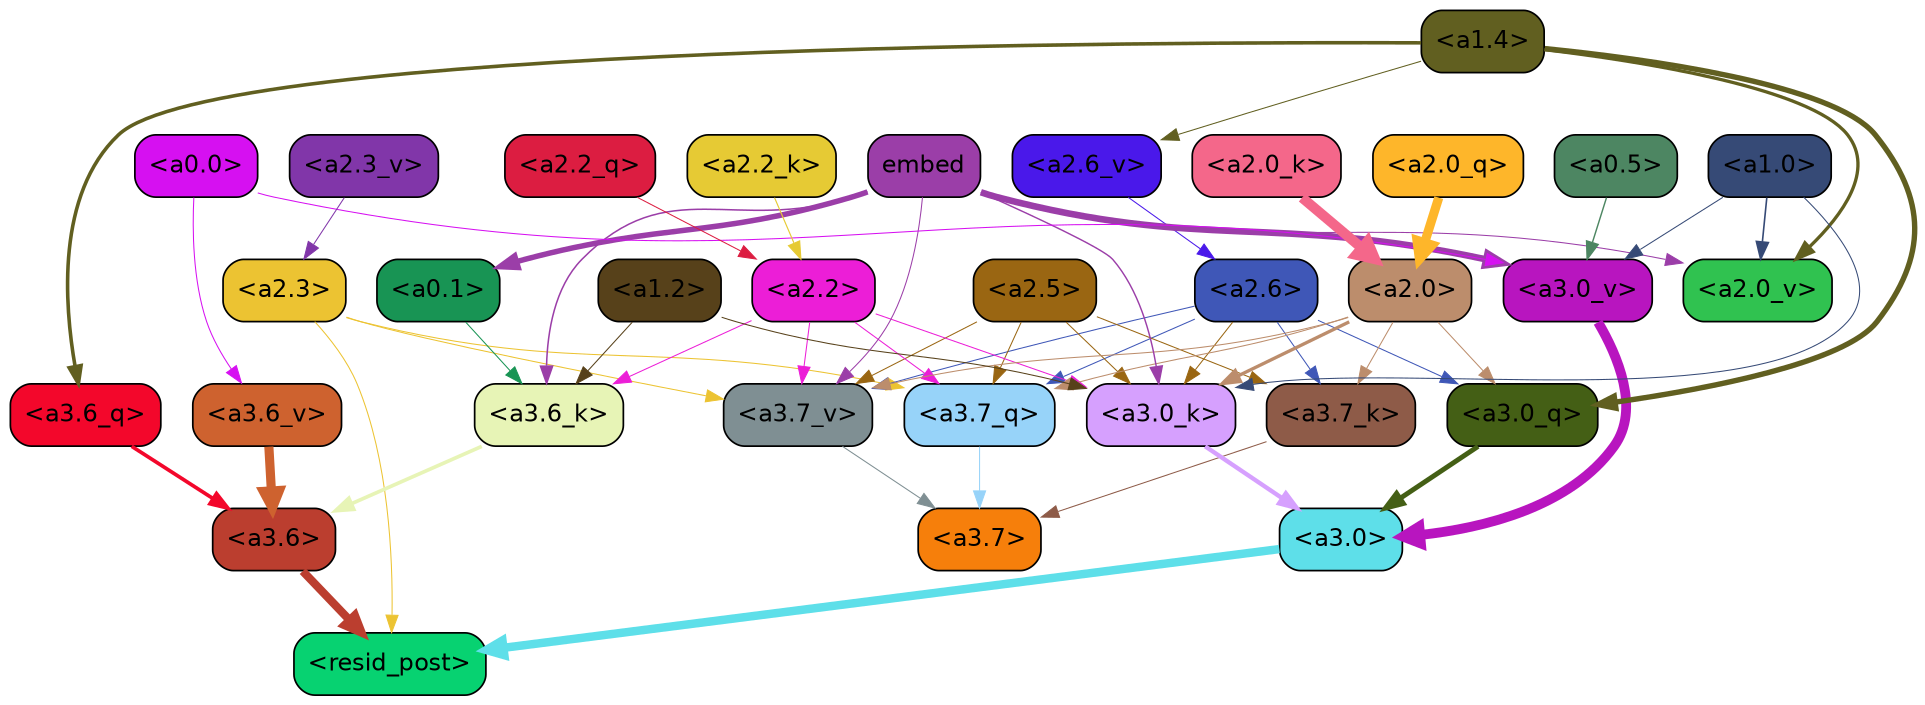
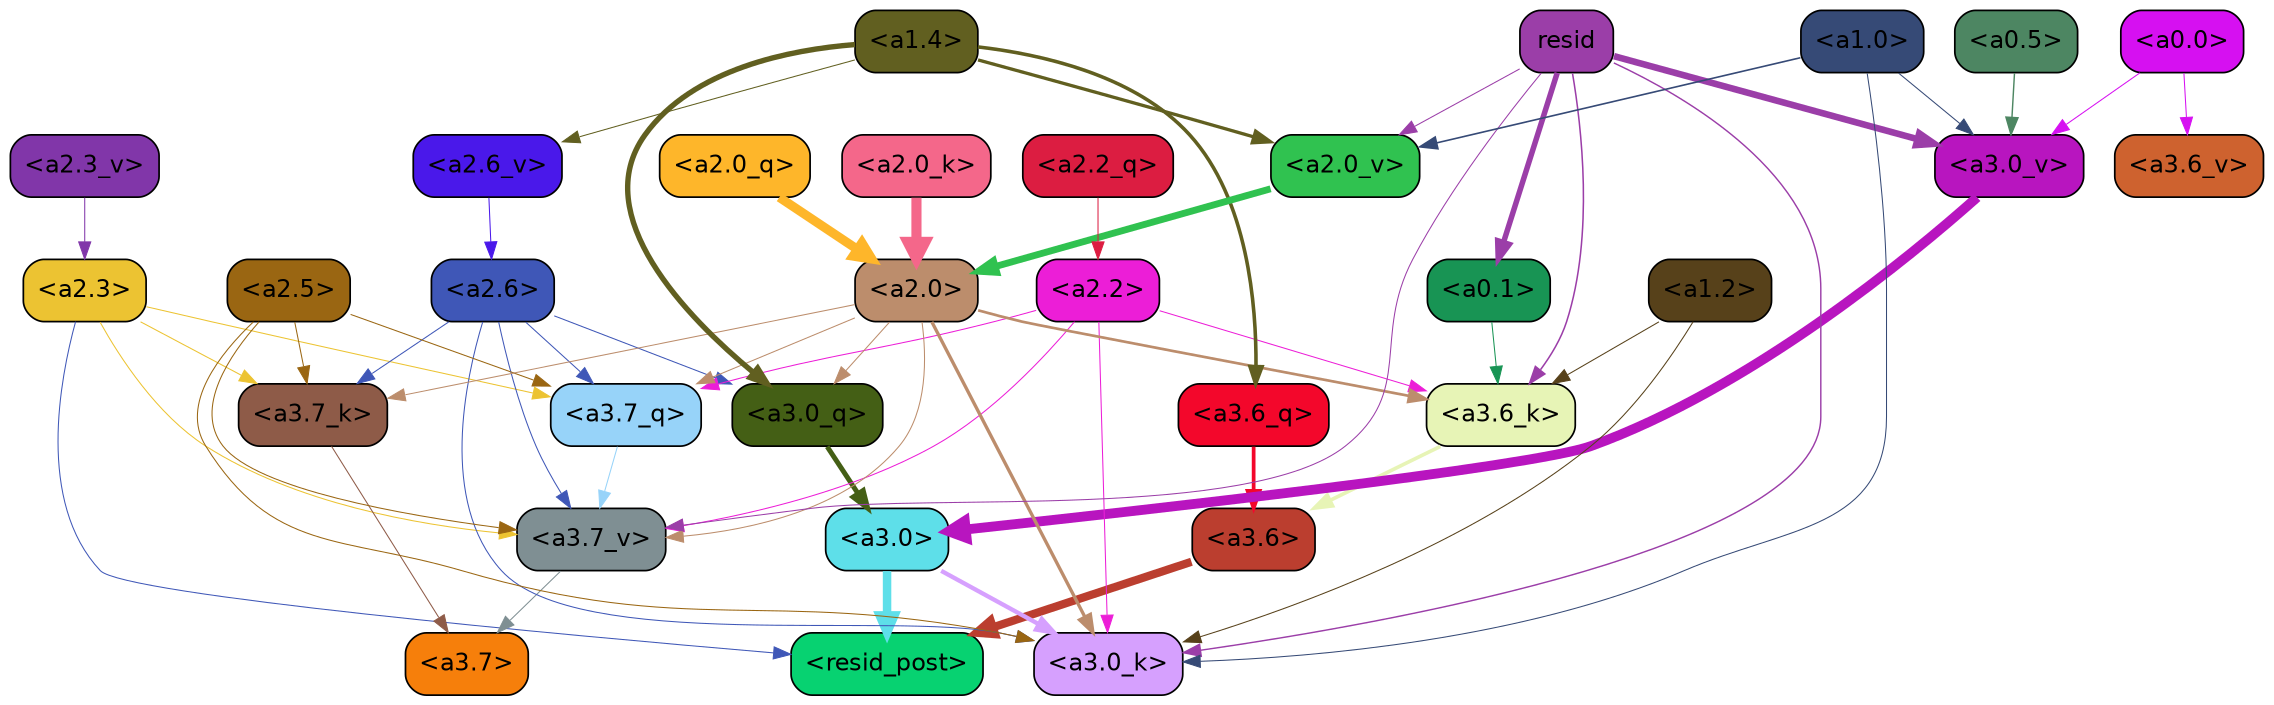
(762, 166) -> none
(924, 166) -> (1567, 42)
none -> (1133, 228)
(1214, 346) -> (625, 616)
none -> (191, 349)
none -> (1193, 355)
(379, 460) -> (306, 607)
(270, 469) -> none
(980, 469) -> (611, 469)
(1243, 472) -> (990, 597)
